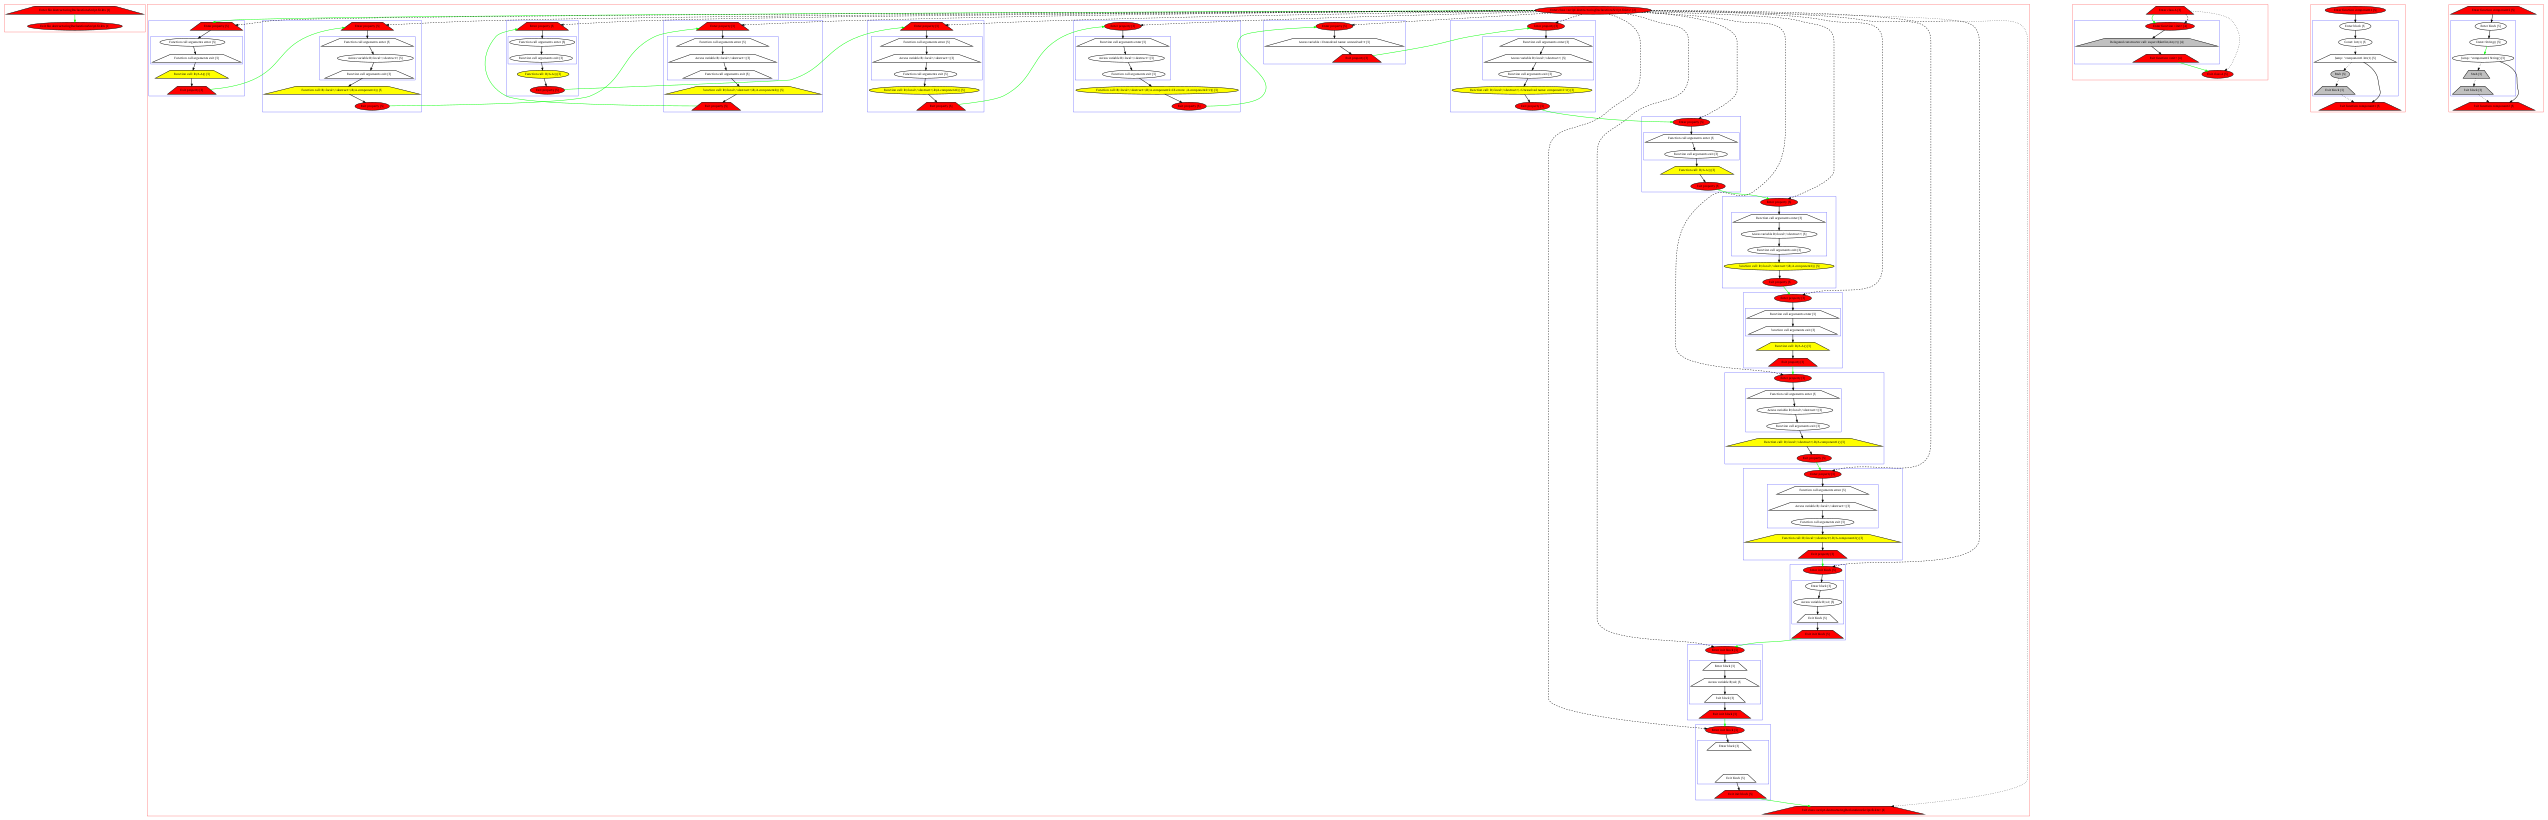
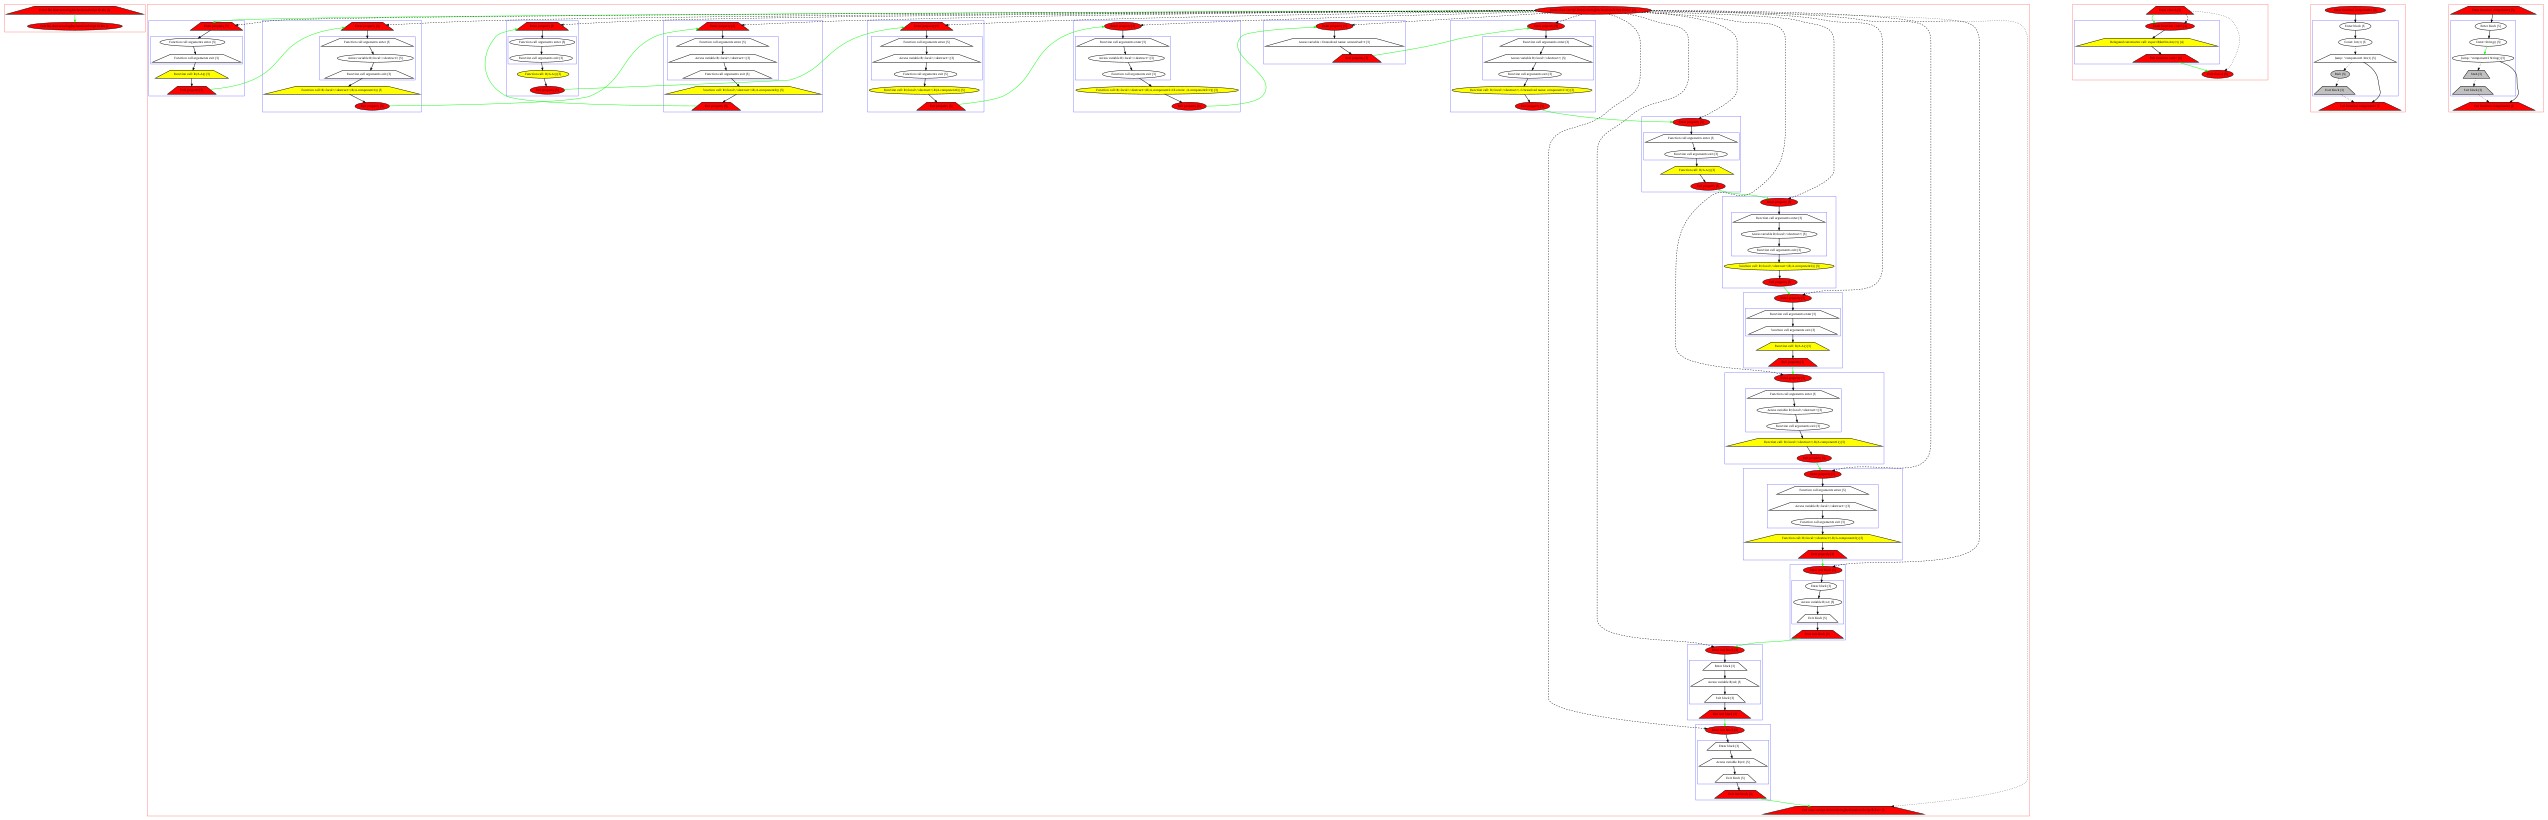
(2147, 42) -> (2147, 42)
none -> (1733, 762)
